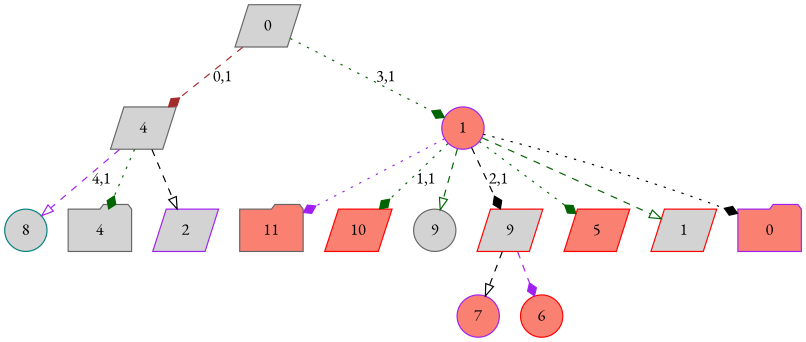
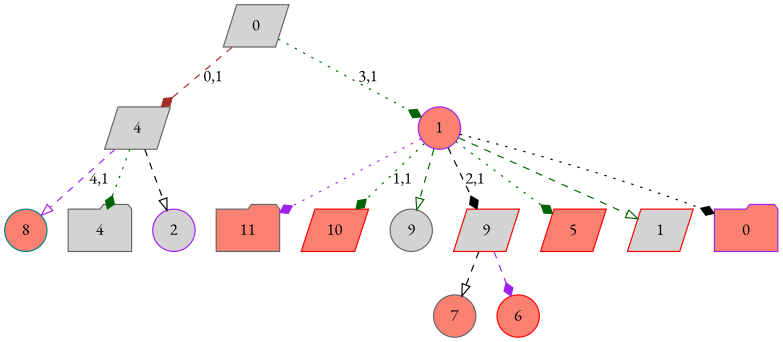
(26, 230) -> (26, 230)
(186, 230) -> (174, 230)
(478, 316) -> (455, 316)
